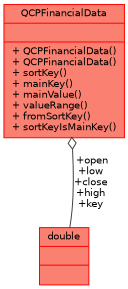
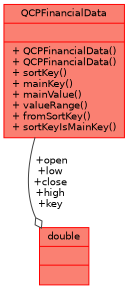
(73, 189) -> (29, 178)
